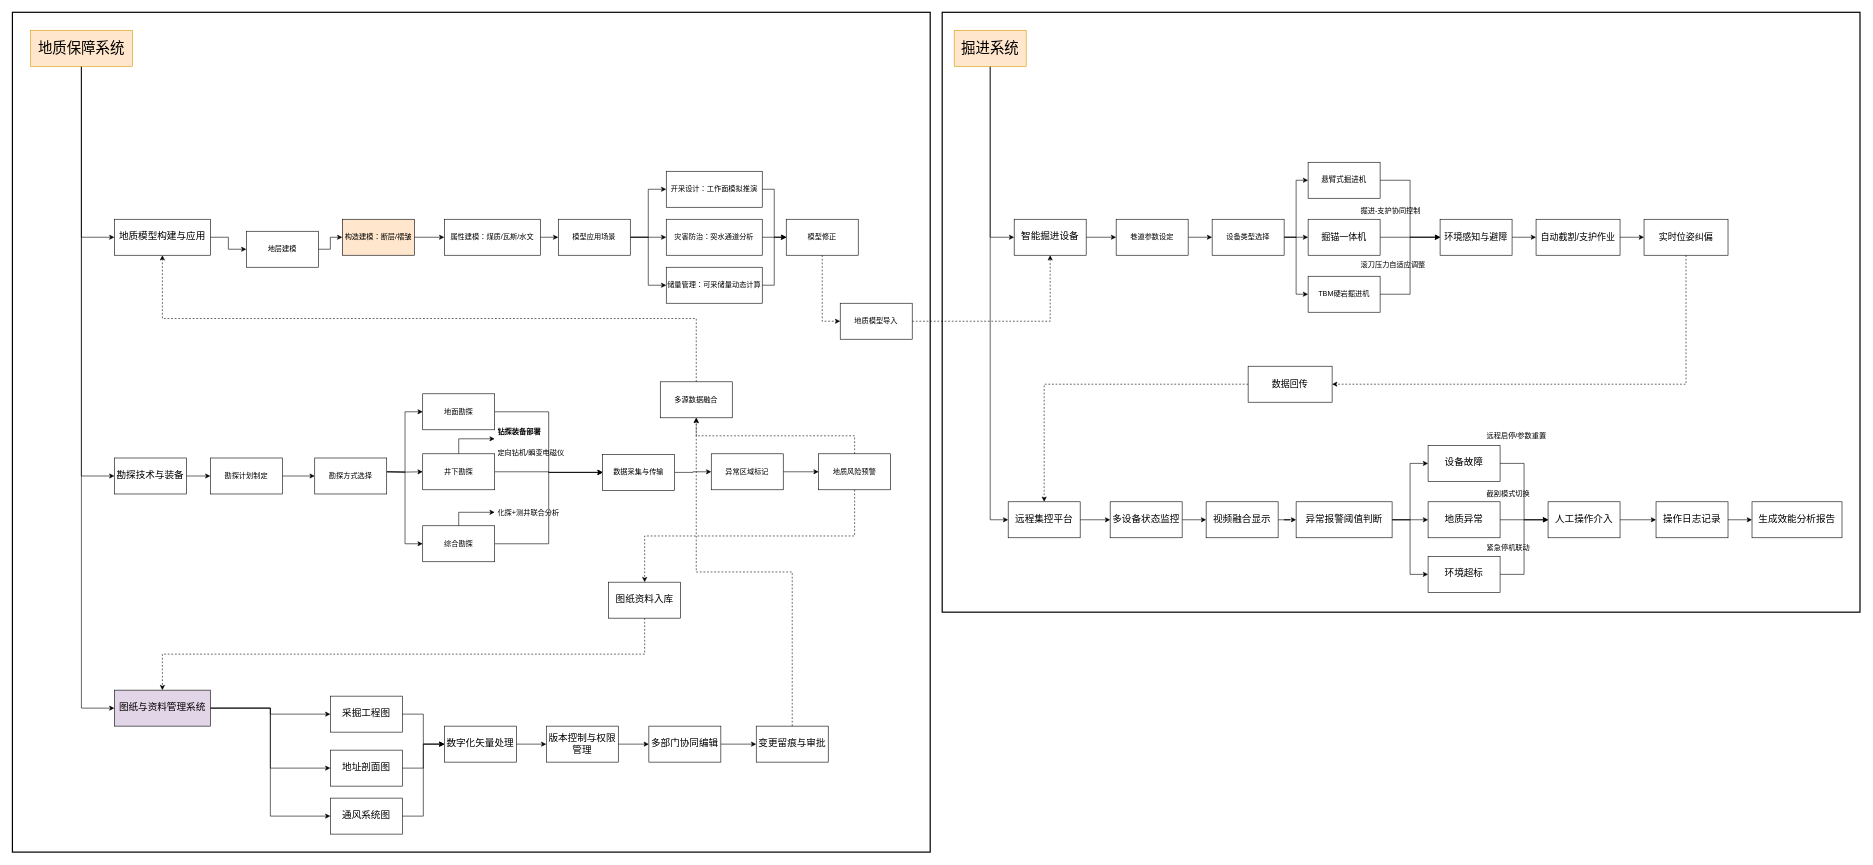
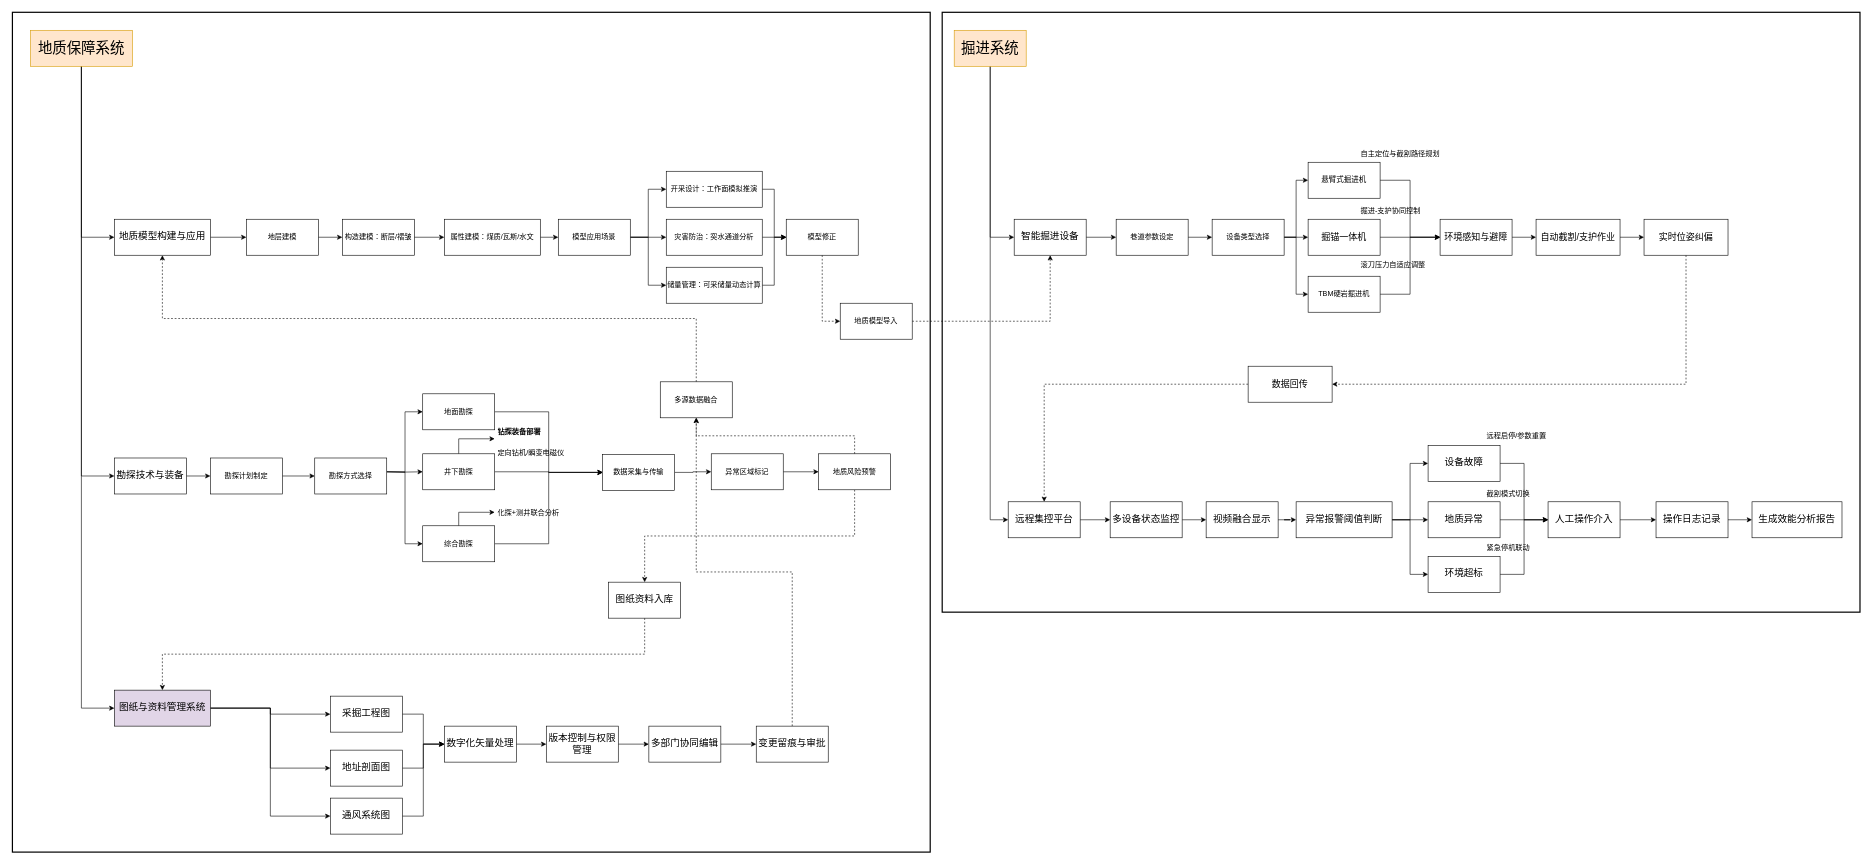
none -> (1401, 153)
(378, 237) -> (378, 237)
(282, 249) -> (282, 237)
